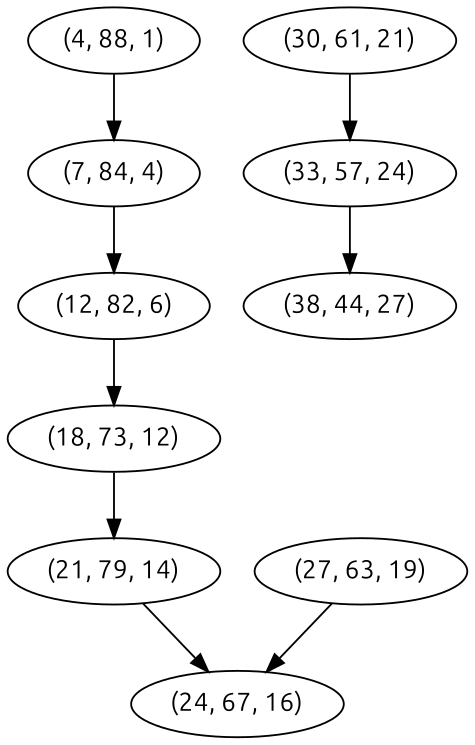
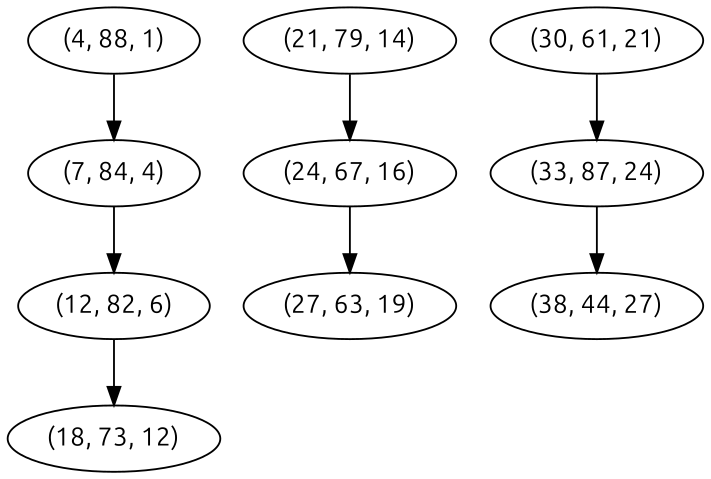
(350, 173) -> (597, 173)
(114, 496) -> none
(306, 631) -> (350, 231)
